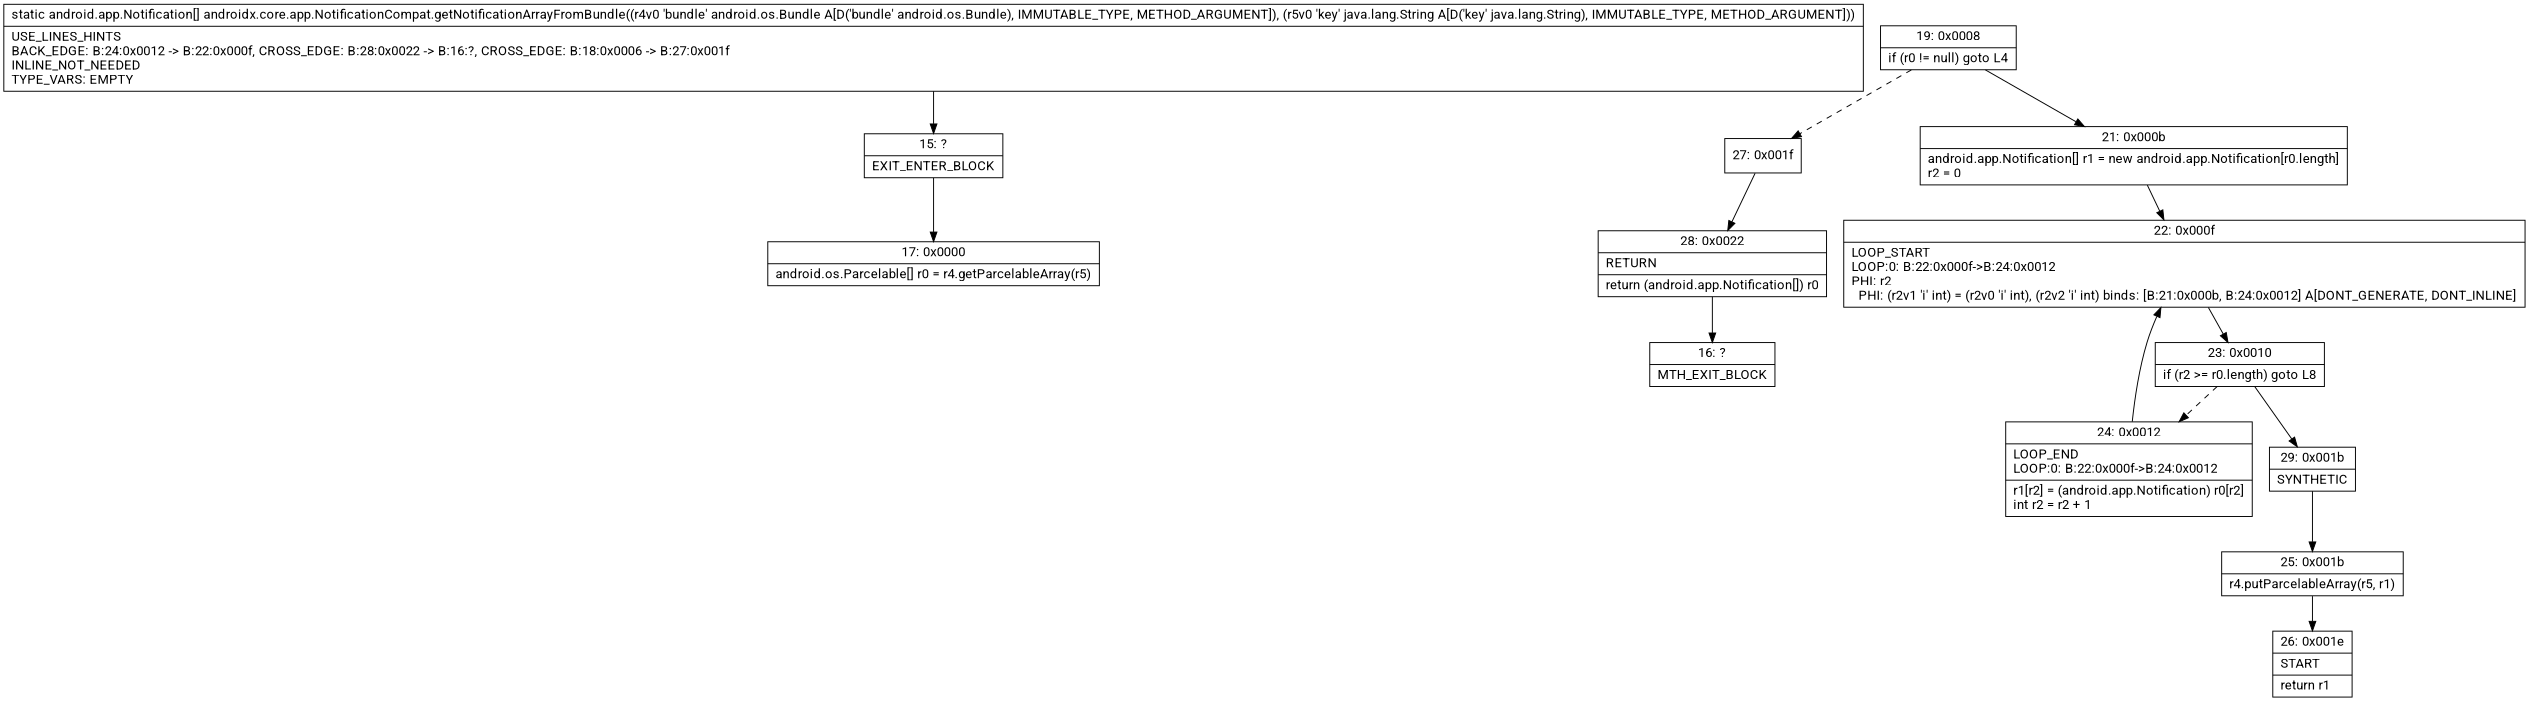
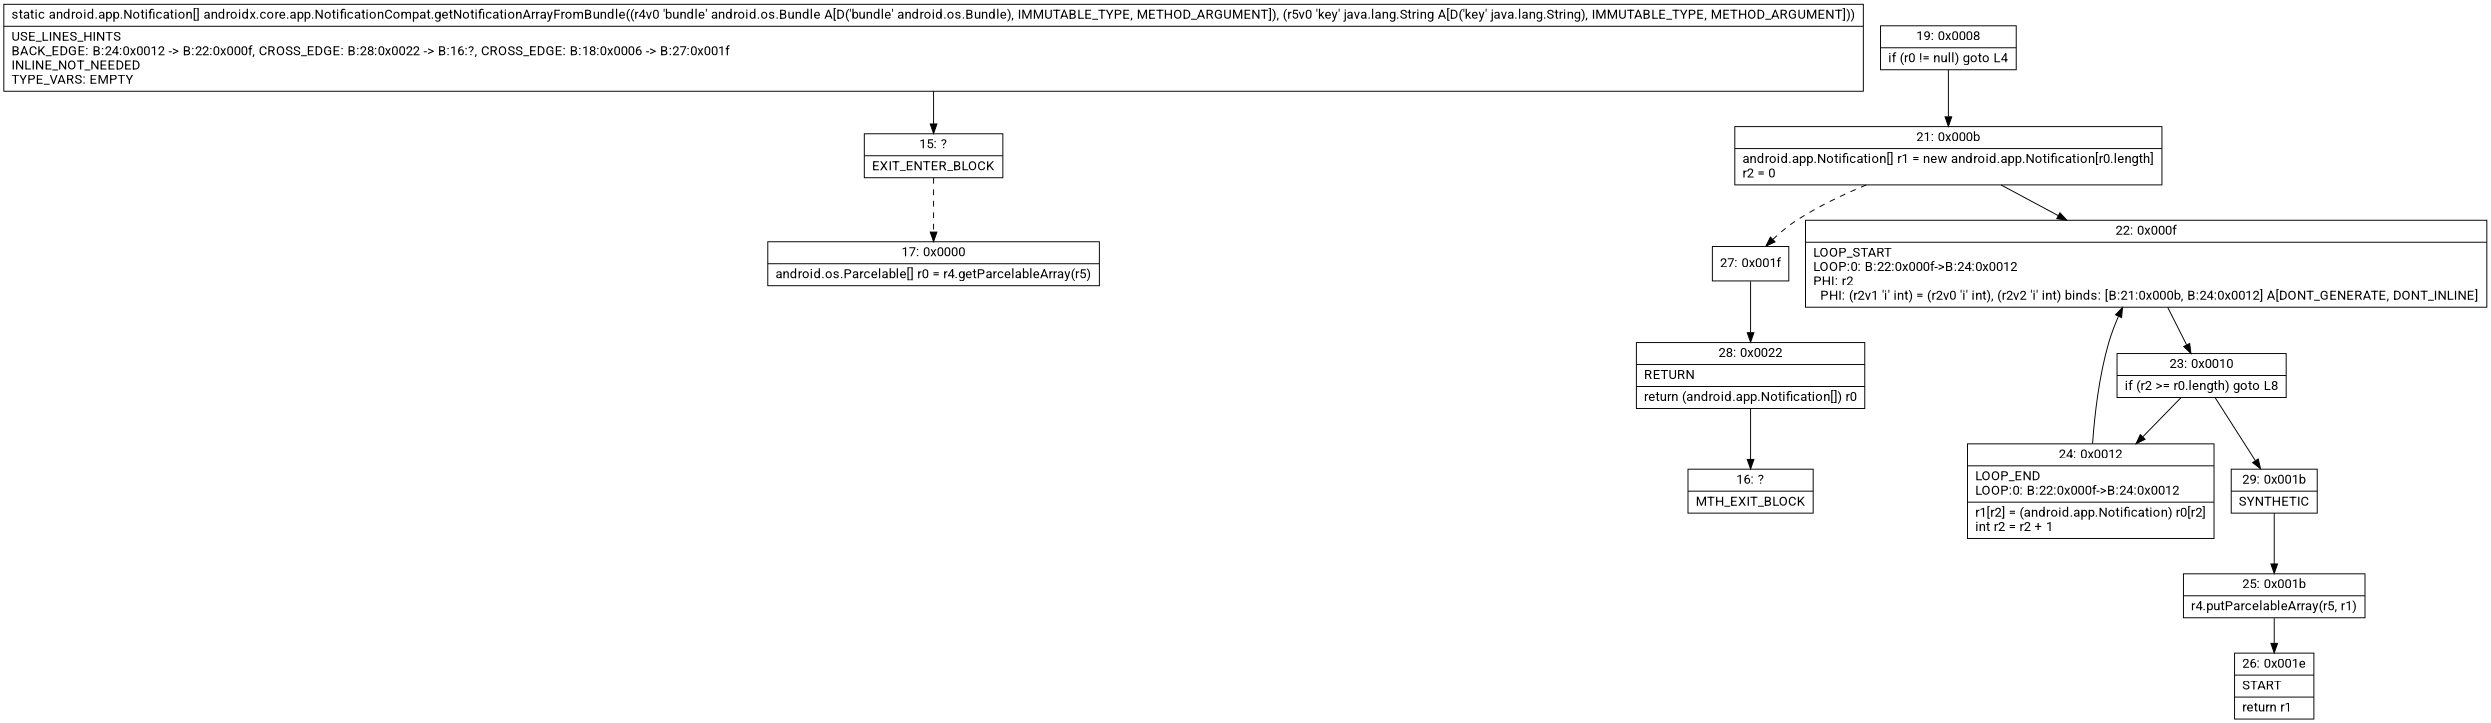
(1856, 102) -> (1817, 208)
(934, 205) -> (934, 205)
(2202, 401) -> (2162, 417)
